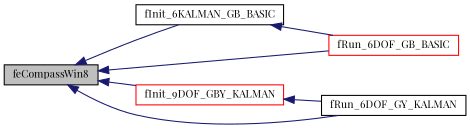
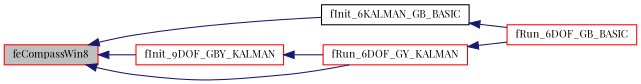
(219, 60) -> (493, 44)
(51, 75) -> (51, 55)
(394, 105) -> (395, 55)
